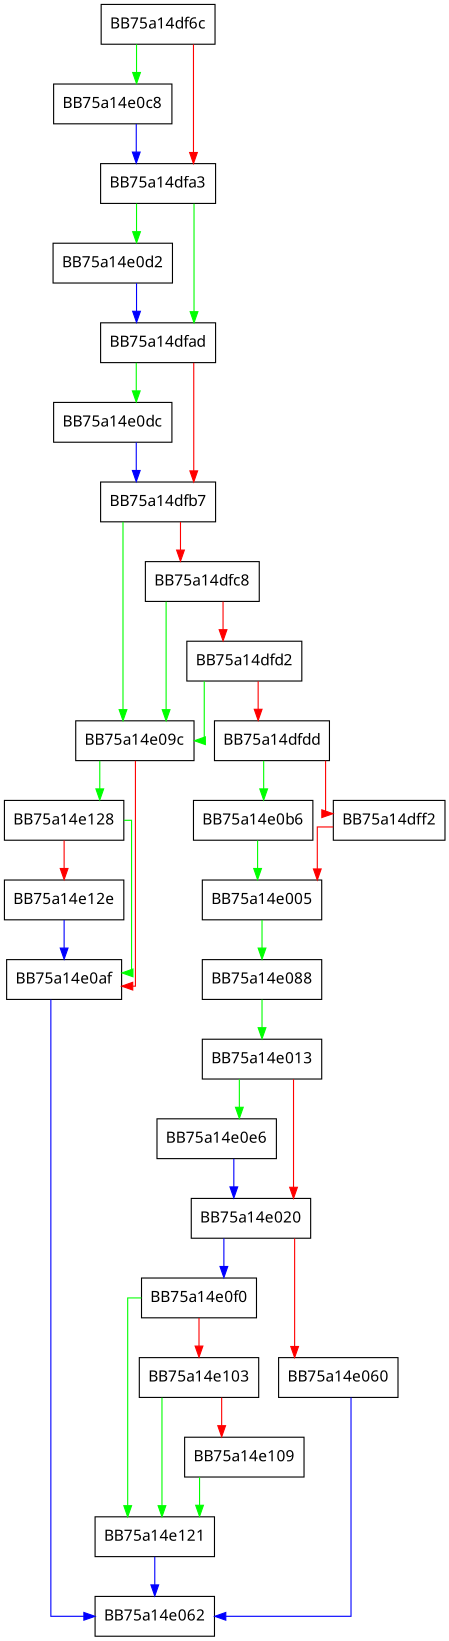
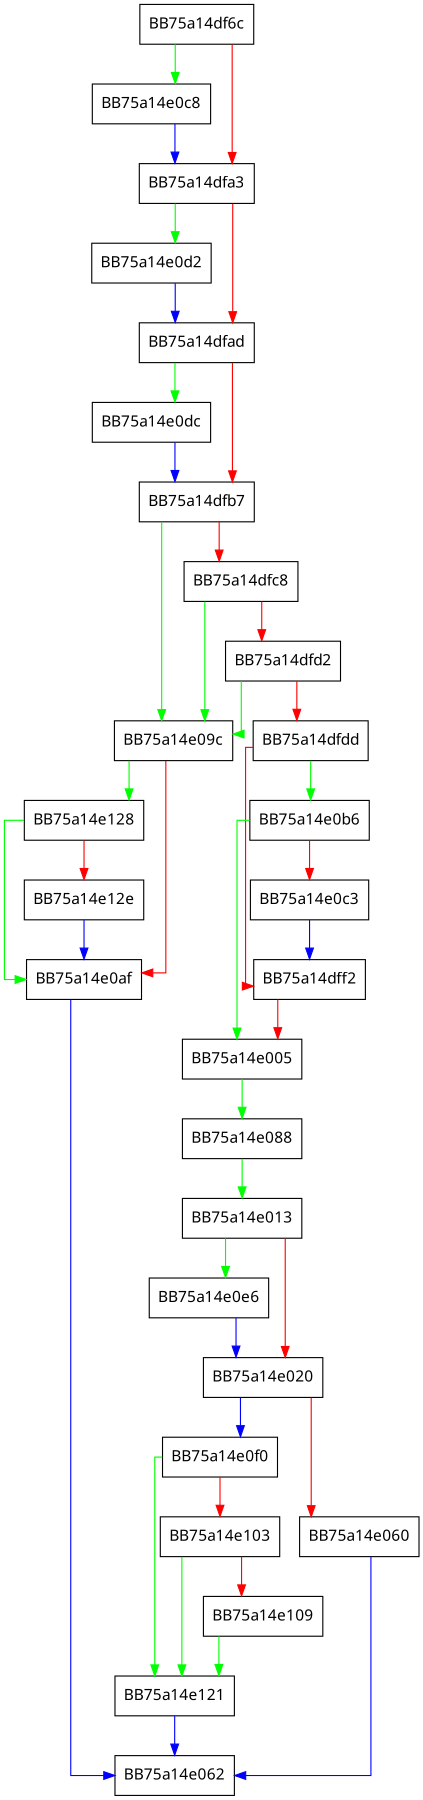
(194, 258) -> (233, 258)
none -> (310, 900)
